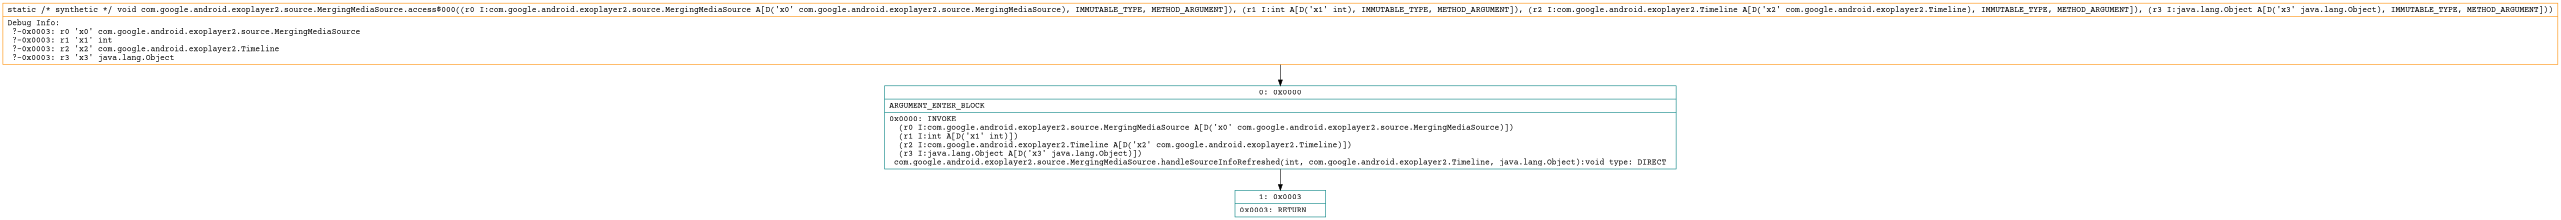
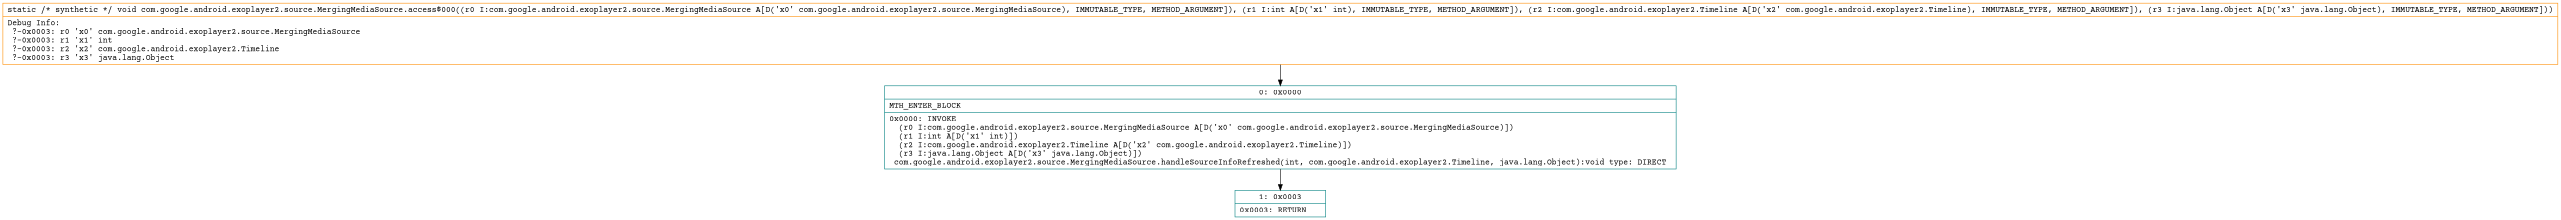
(937, 105) -> (925, 105)
